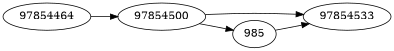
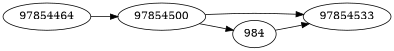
(254, 34) -> (254, 34)
